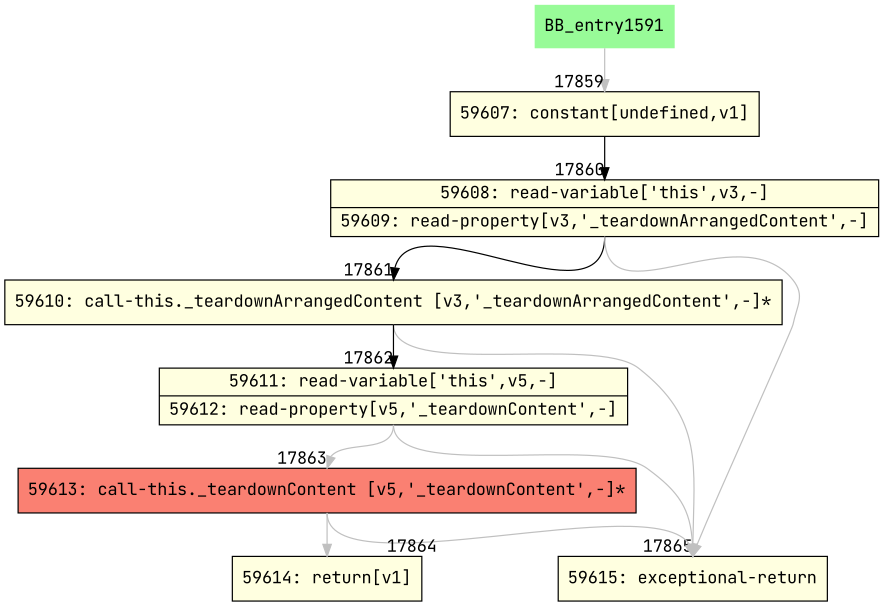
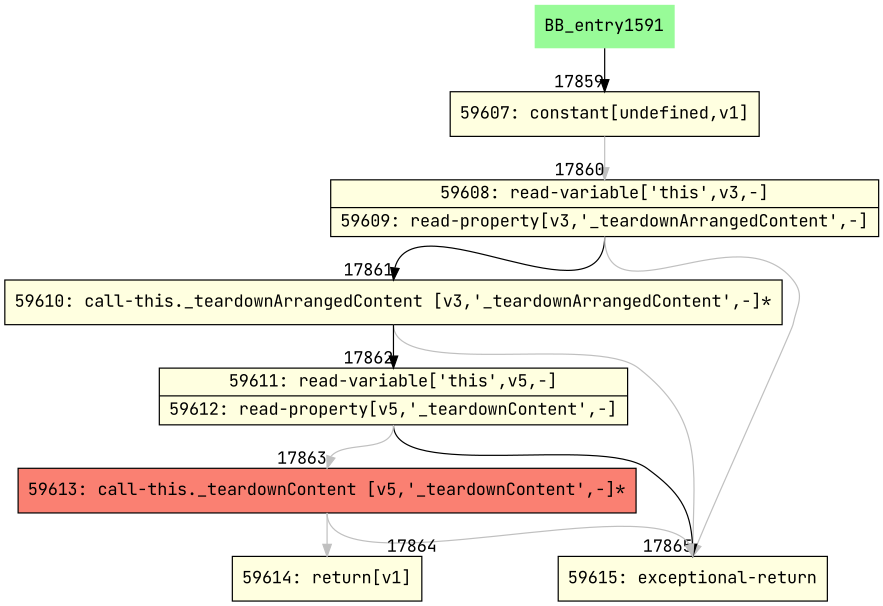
(605, 64) -> (605, 64)
(605, 152) -> (605, 152)
(561, 455) -> (561, 455)
